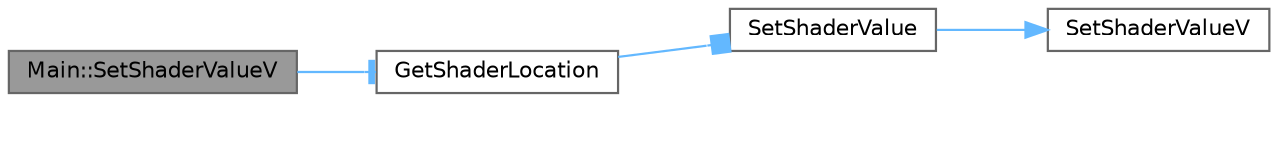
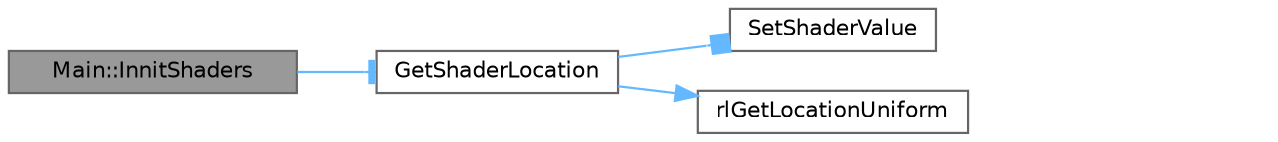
(1159, 30) -> none
(153, 72) -> (153, 72)
none -> (833, 112)
